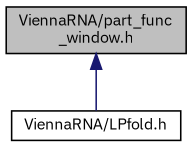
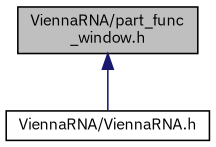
(96, 126) -> (108, 126)
